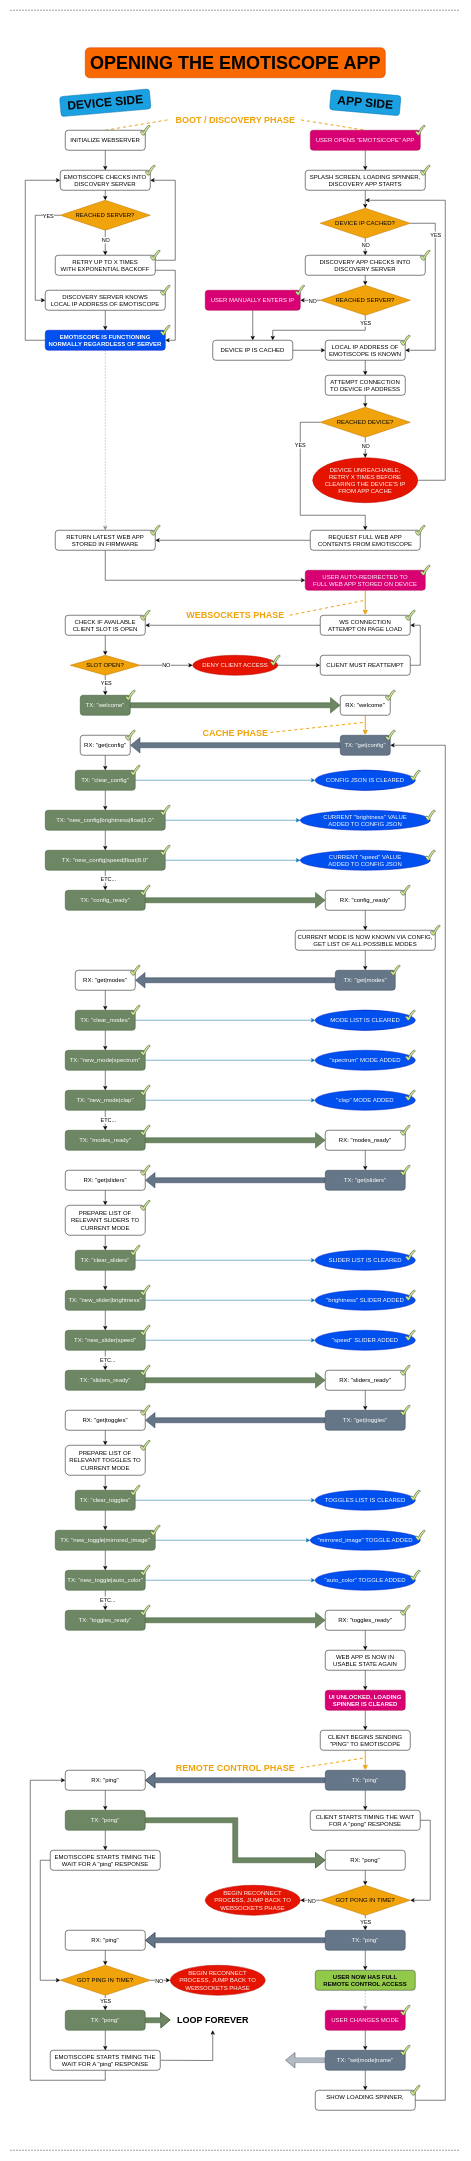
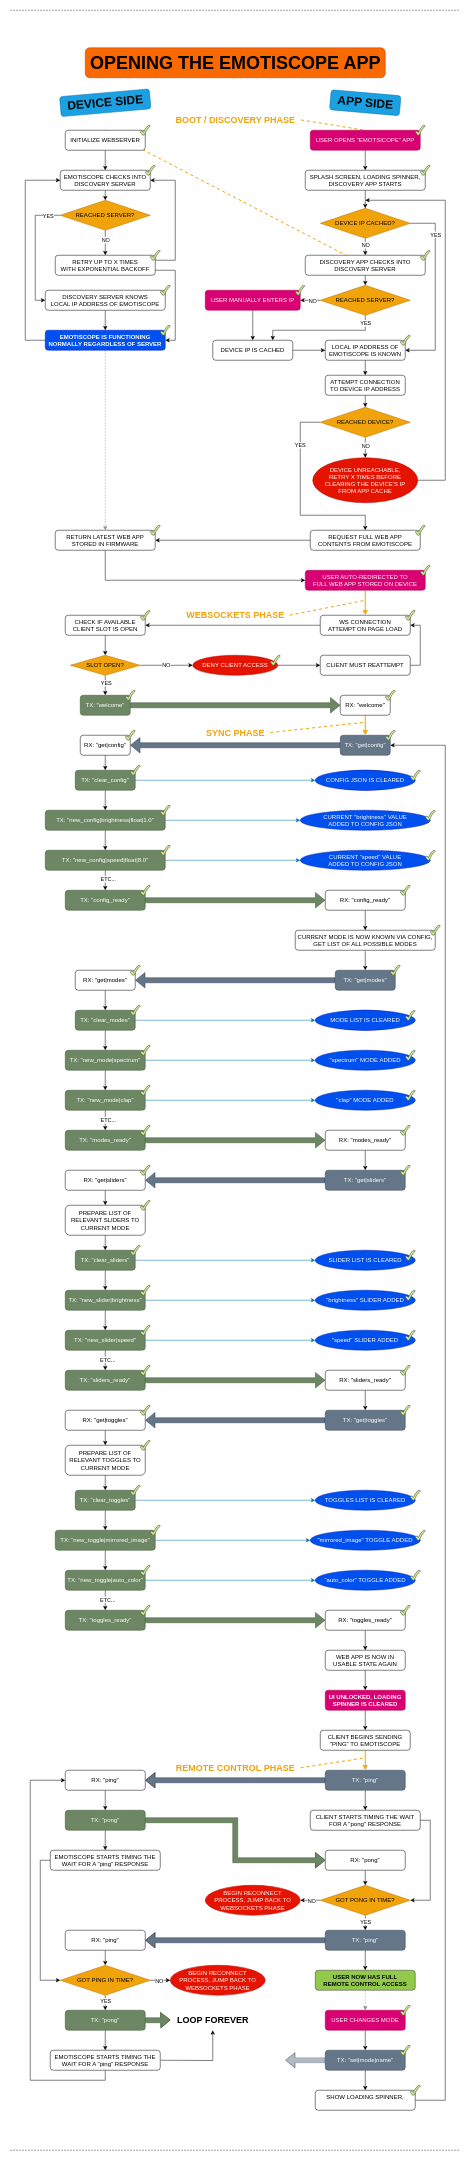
(136, 125) -> (242, 201)
(236, 733) -> (236, 733)
